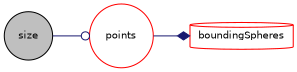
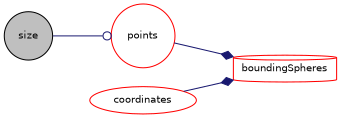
none -> (143, 100)
